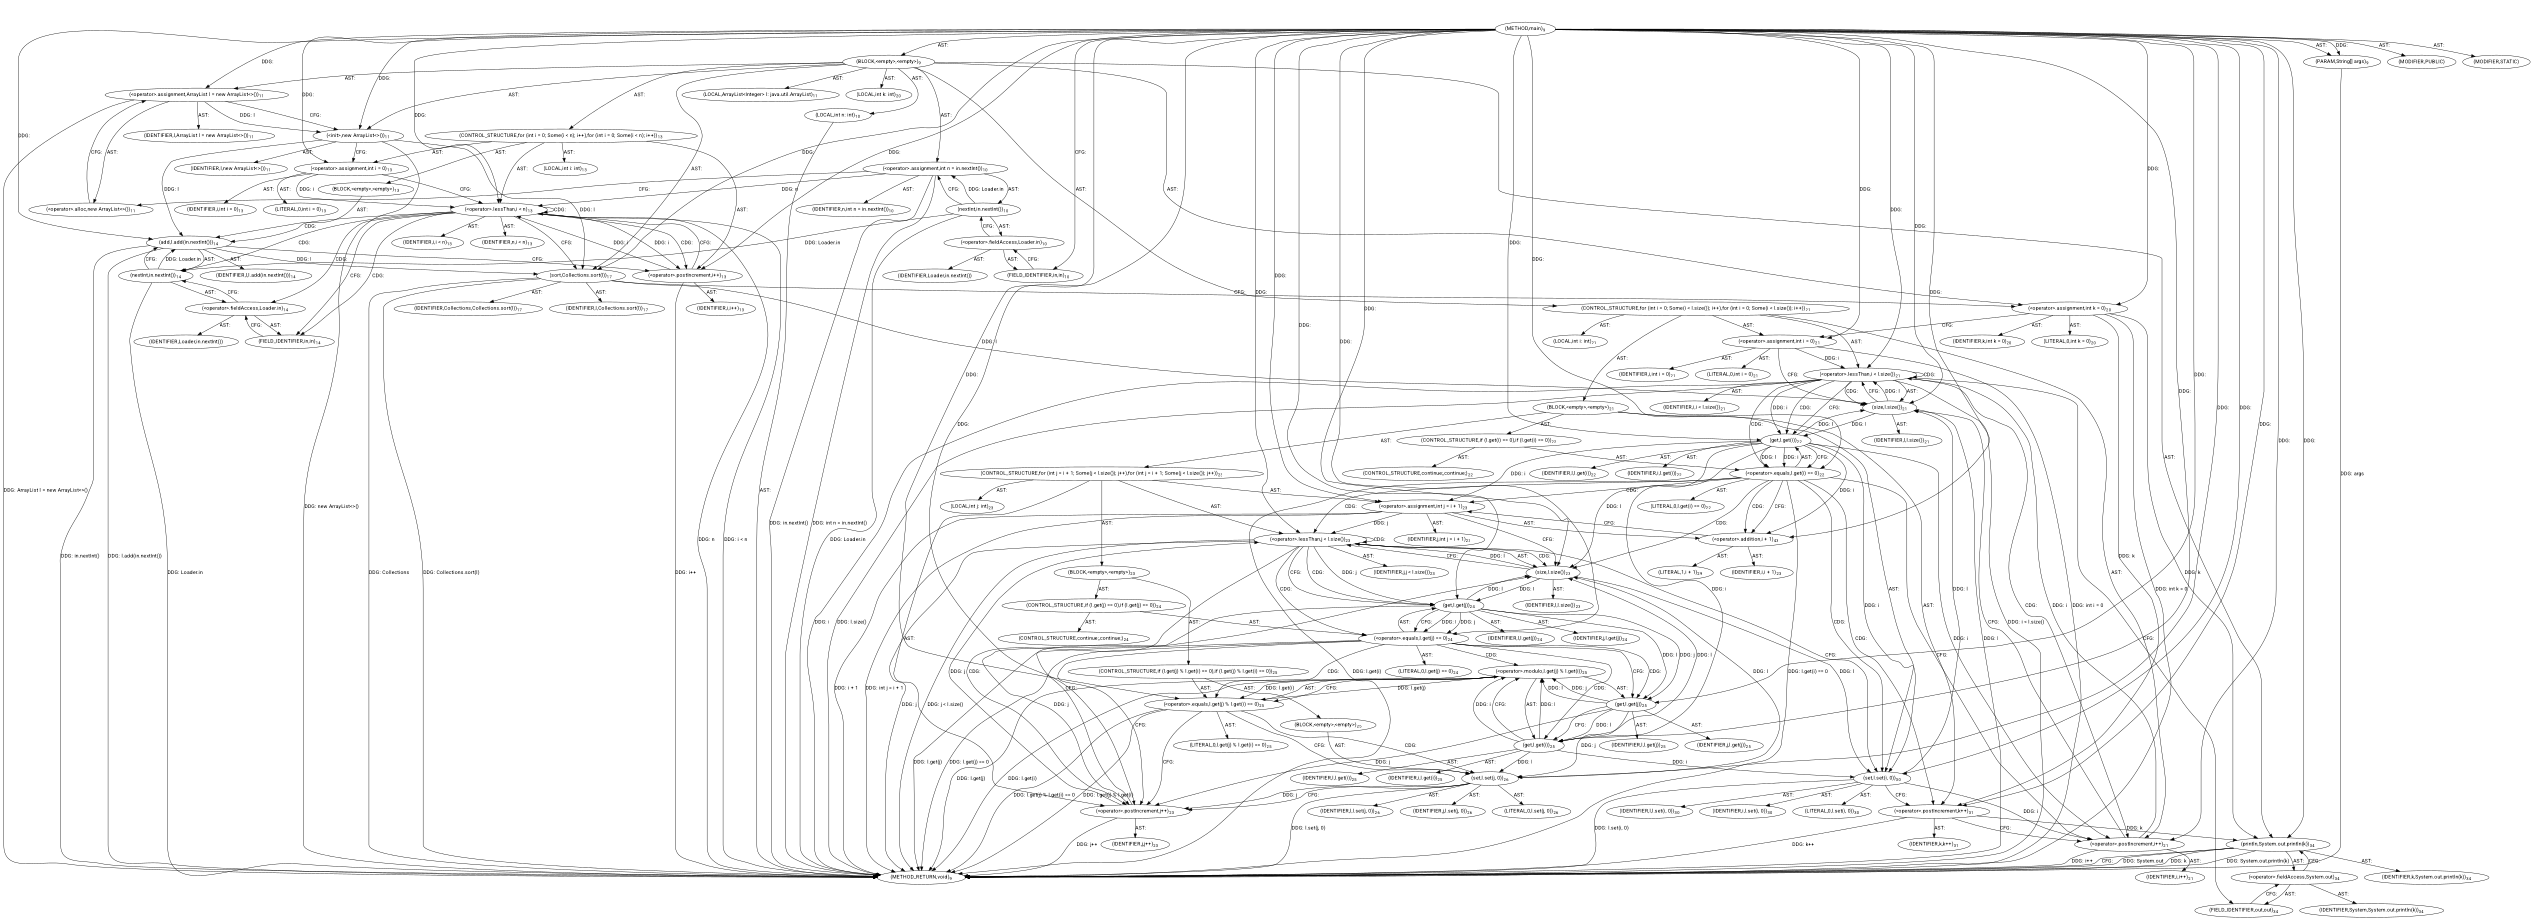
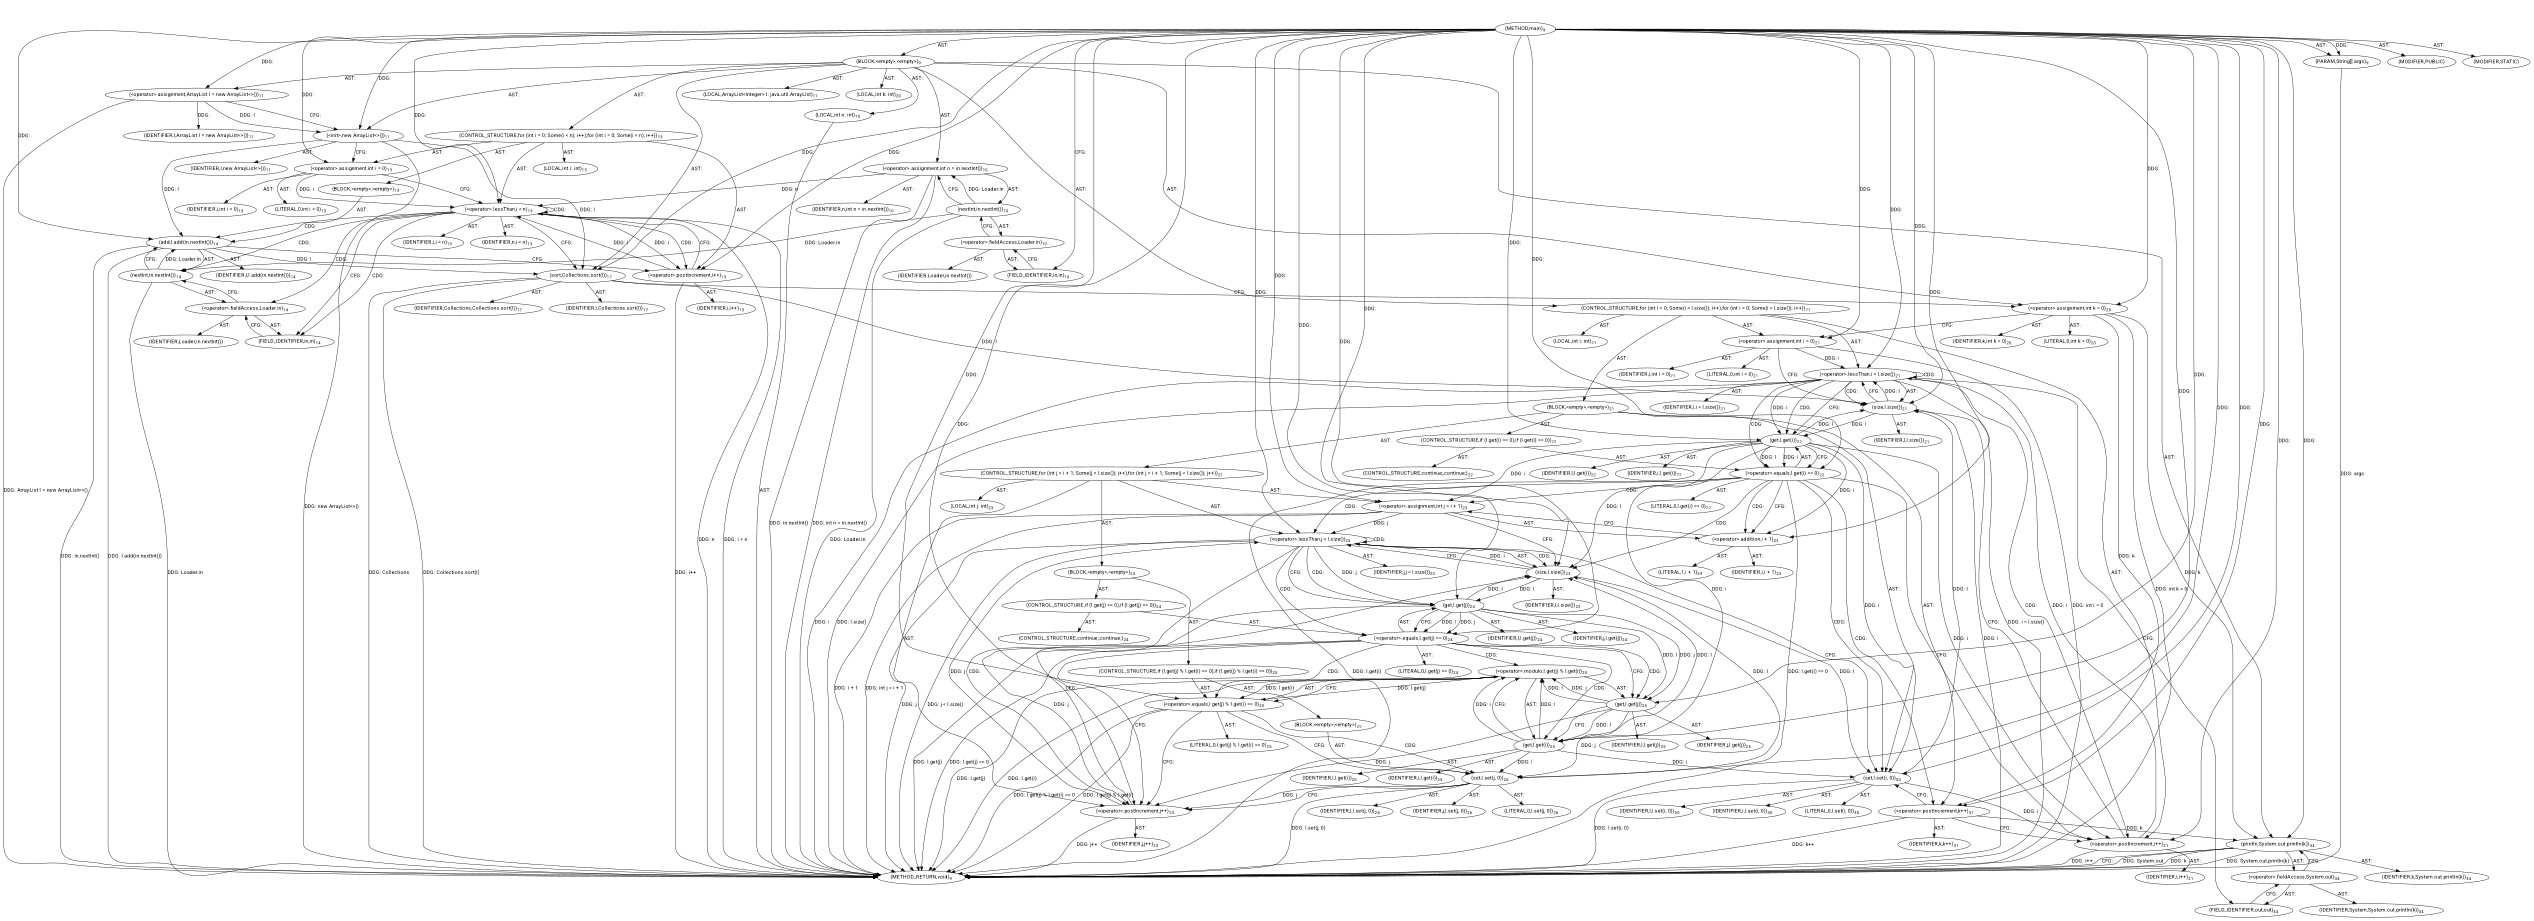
(205, 115) -> (205, 115)
(91, 210) -> none
(1776, 539) -> (1776, 539)
(1439, 540) -> none
(1894, 797) -> (1913, 795)
